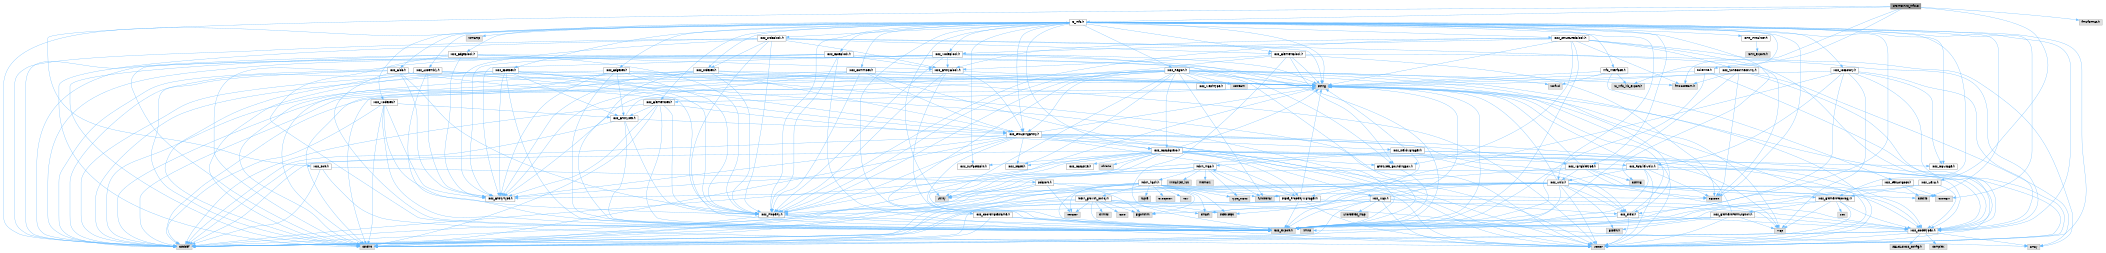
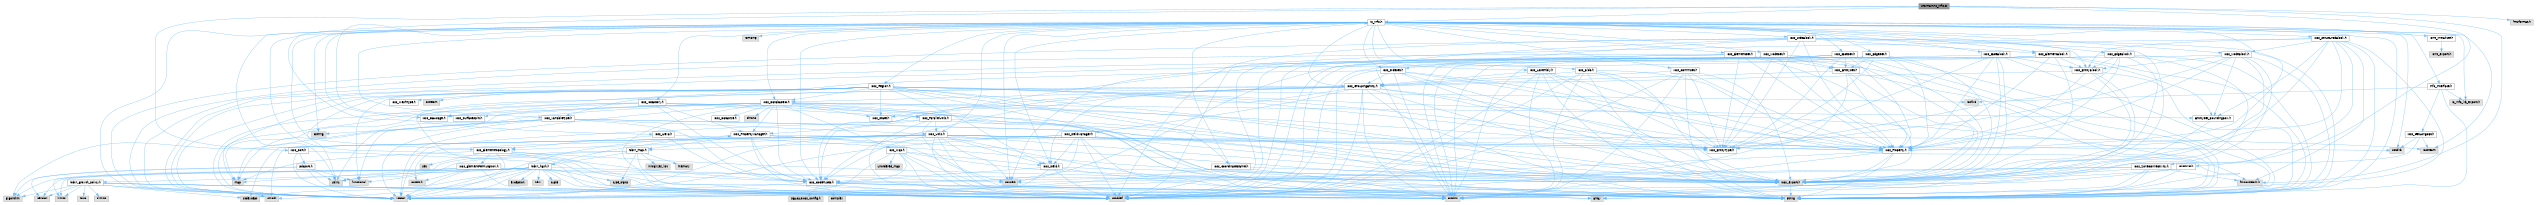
(1077, 84) -> none
(997, 96) -> (2208, 185)
(1300, 199) -> (750, 135)
